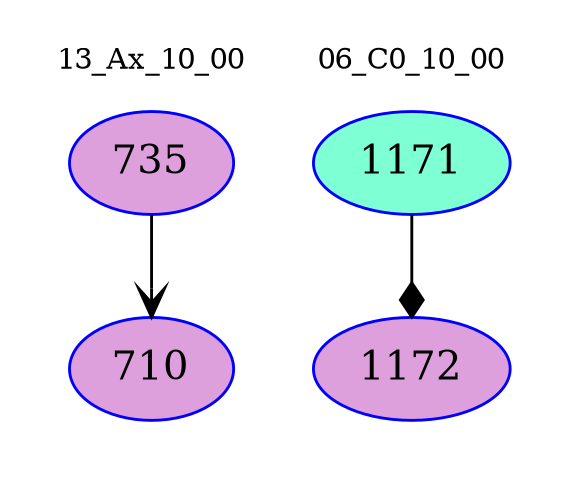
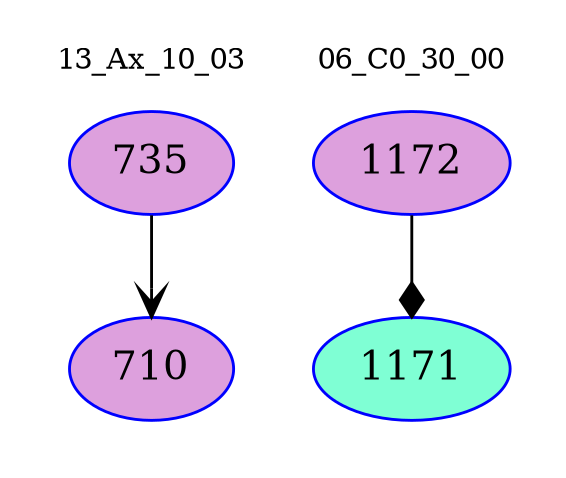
(152, 61) -> (152, 61)
(412, 61) -> (412, 61)
(412, 249) -> (412, 249)
